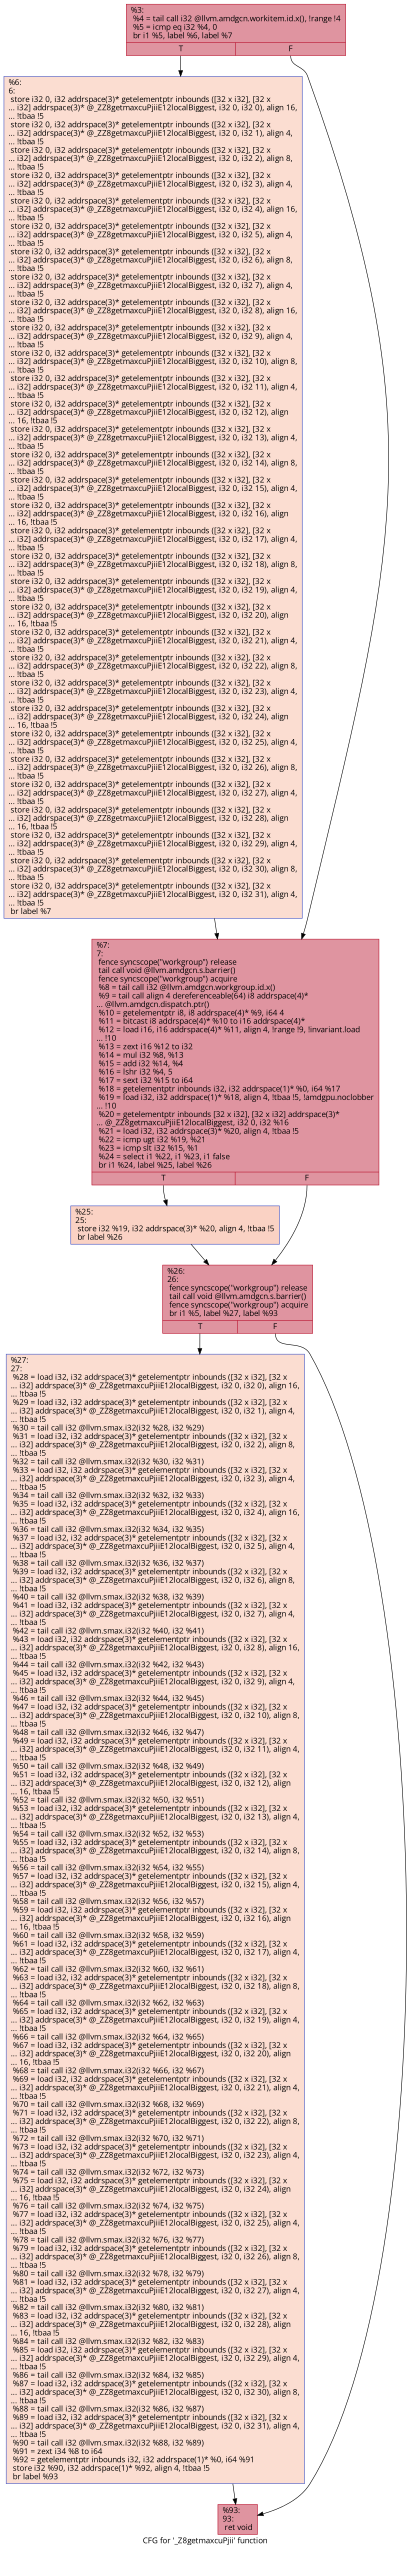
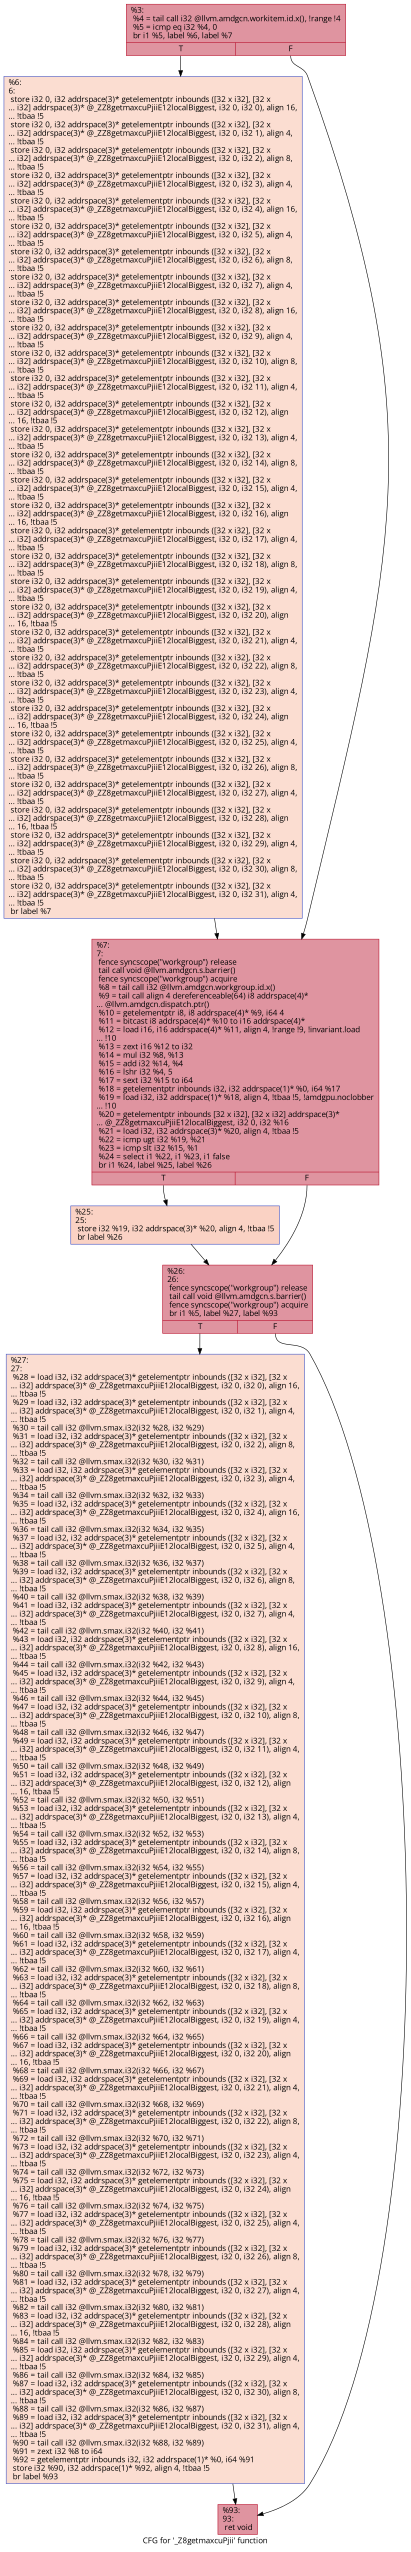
(57, 2452) -> (57, 2452)
